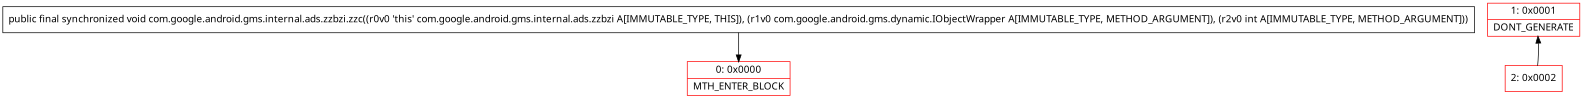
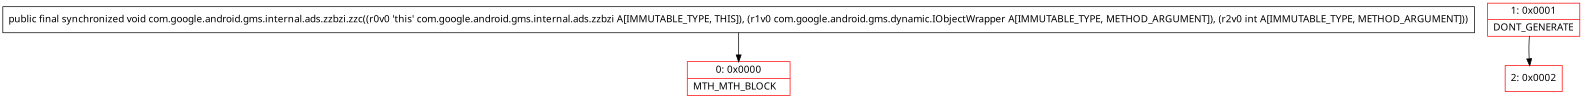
(1538, 55) -> (1529, 47)
(739, 87) -> (735, 87)
